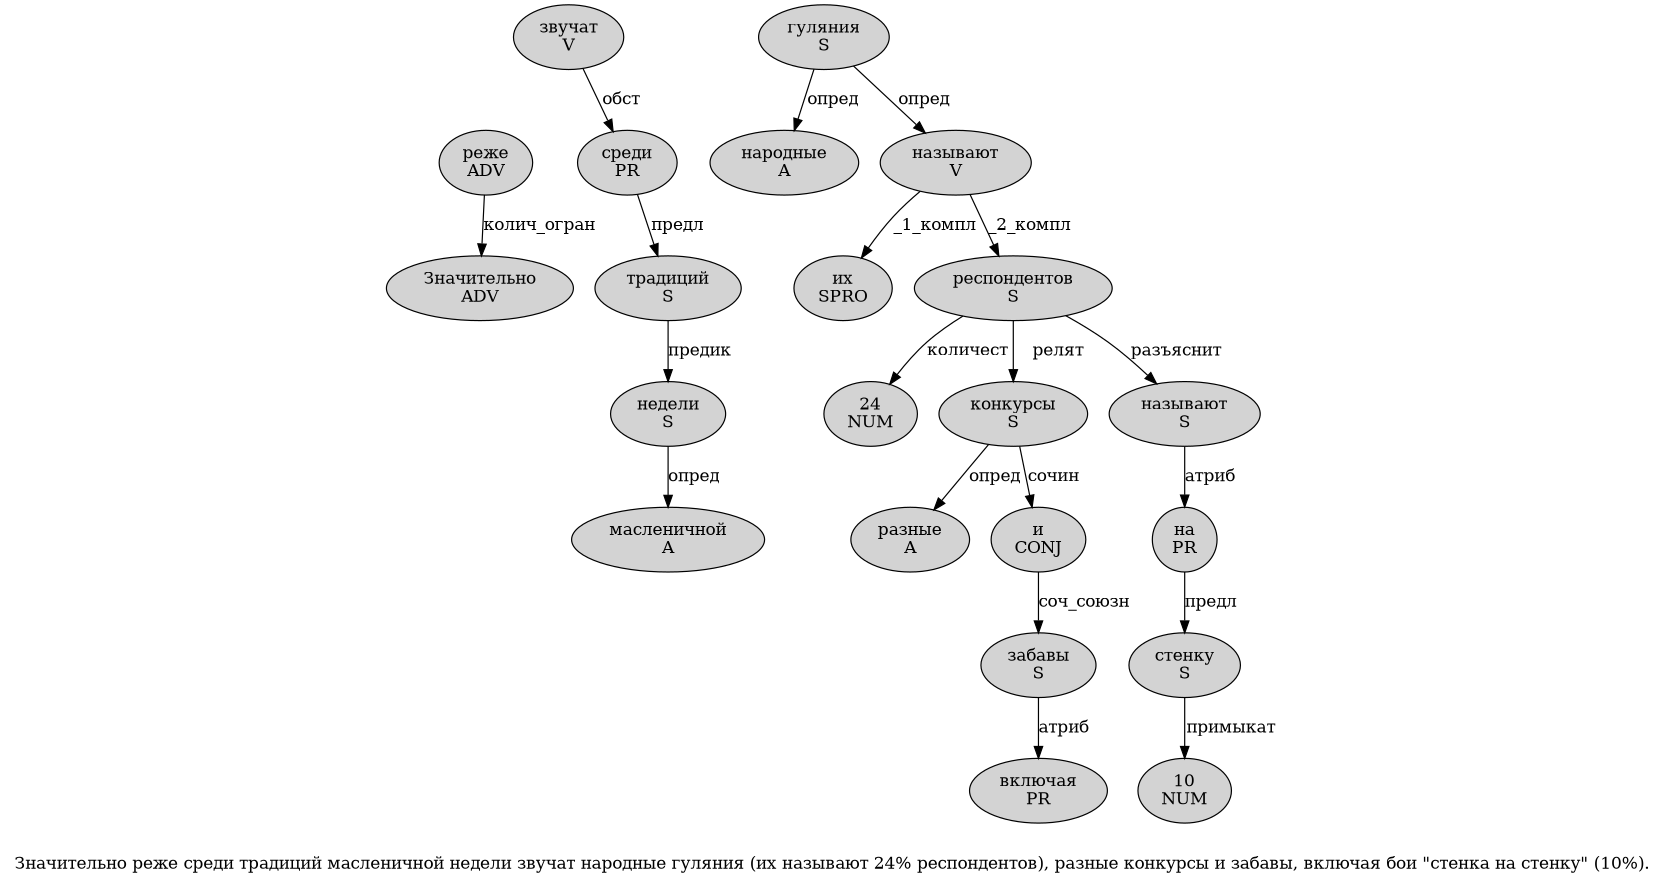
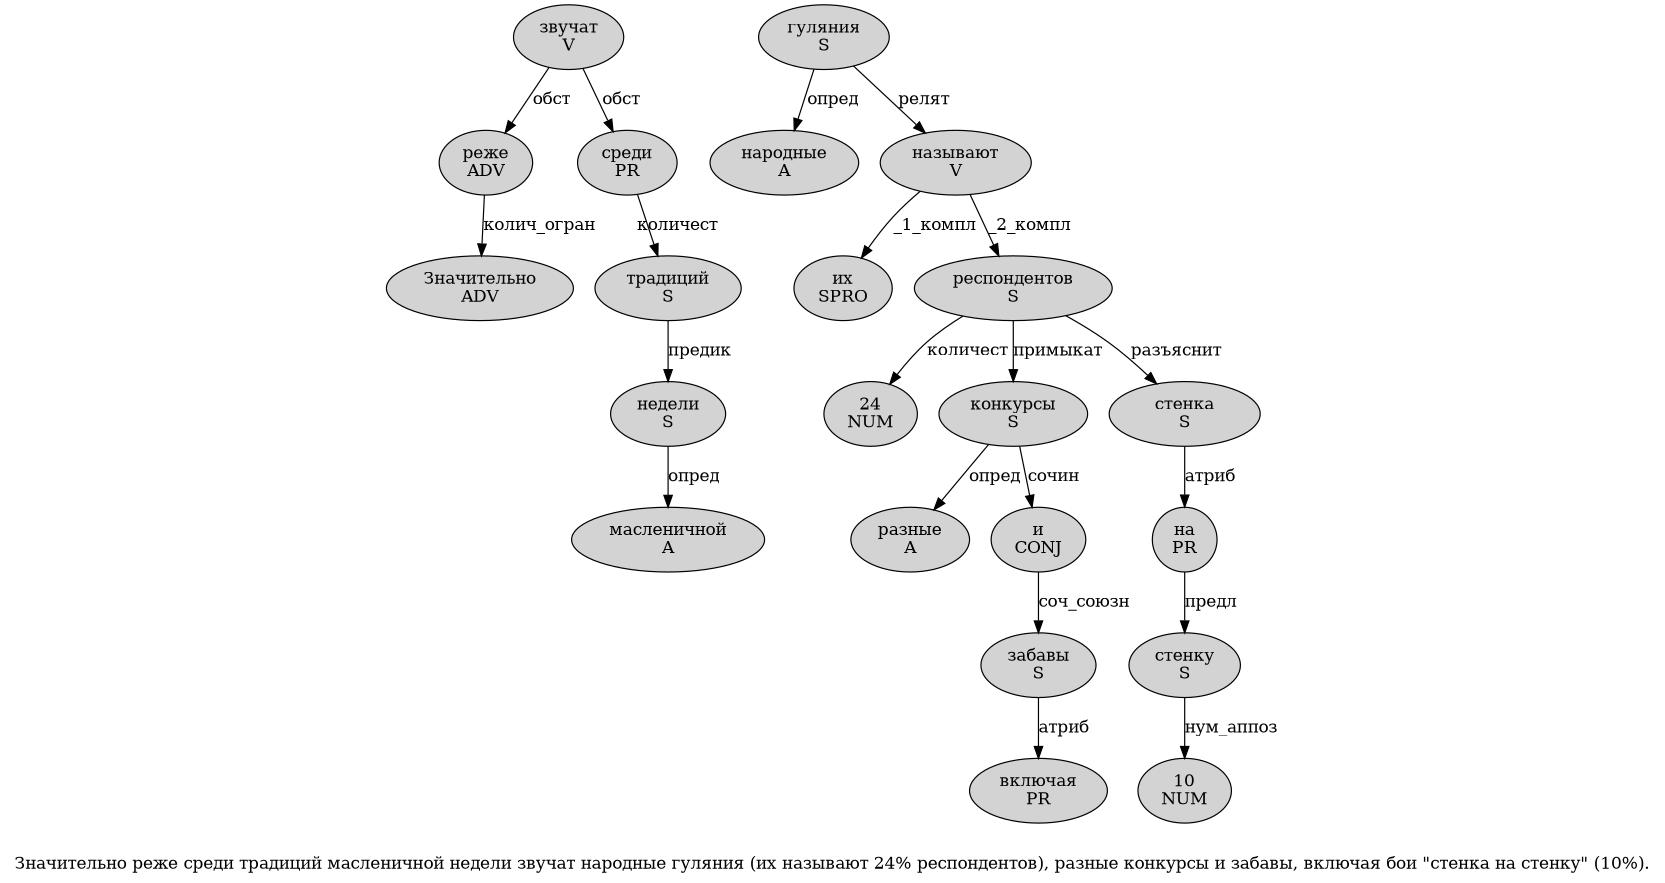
none -> (530, 95)
(924, 100) -> (924, 100)
(678, 225) -> (678, 225)
(1058, 351) -> (1058, 351)
(1185, 414) -> (1185, 414)
(1231, 728) -> (1231, 728)
